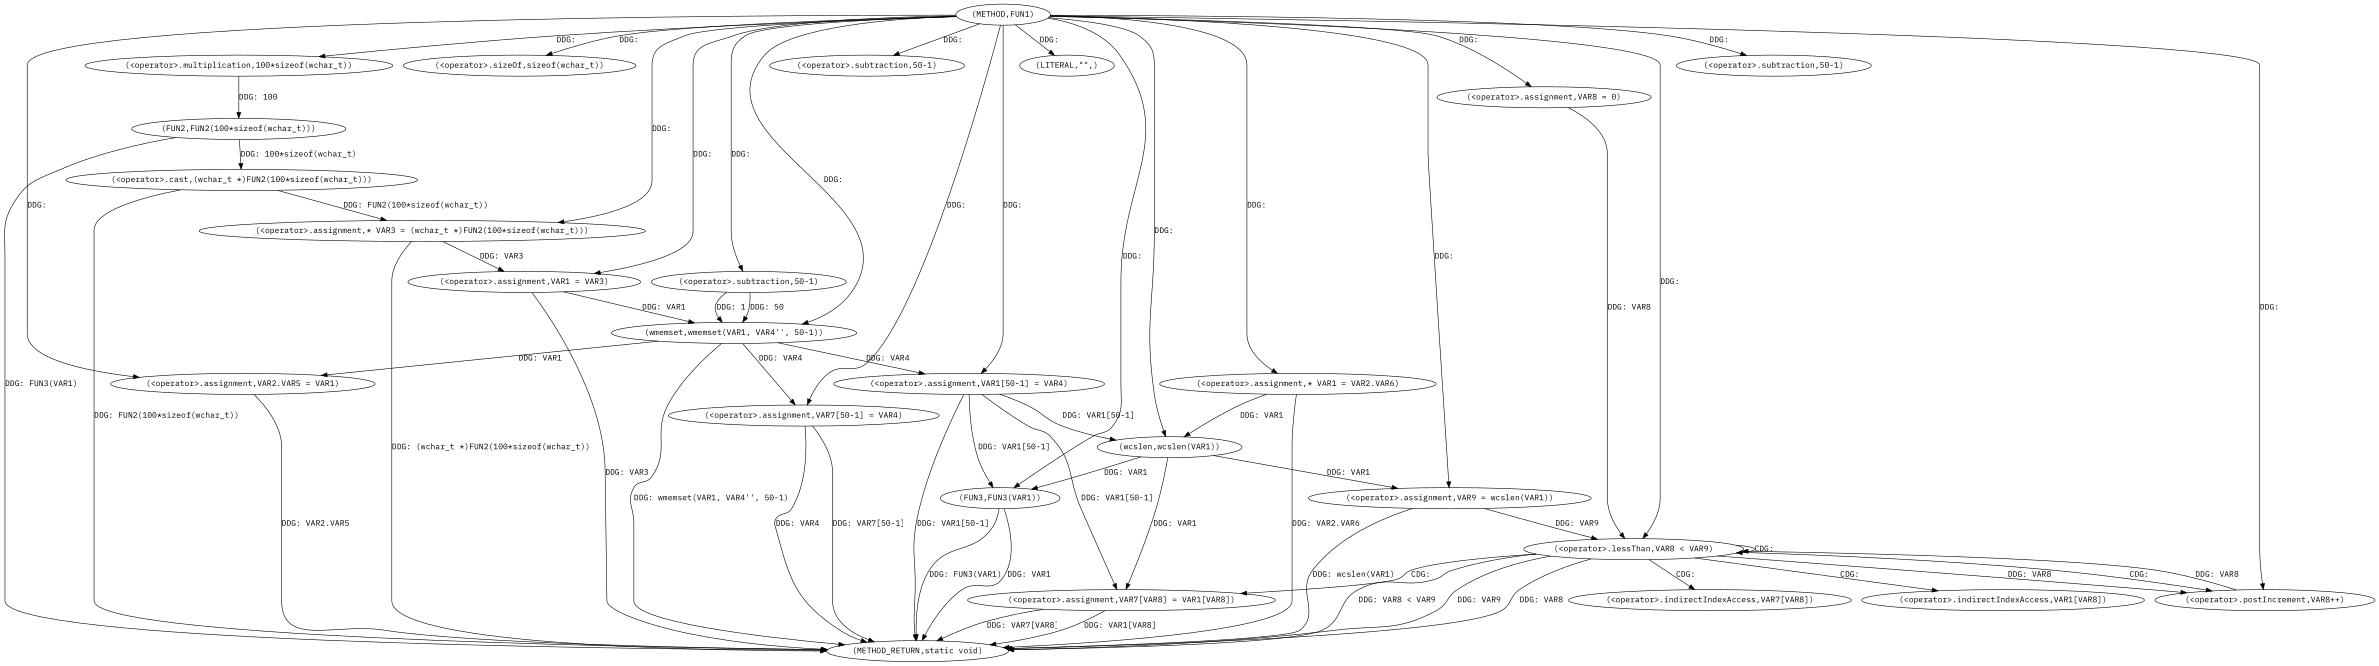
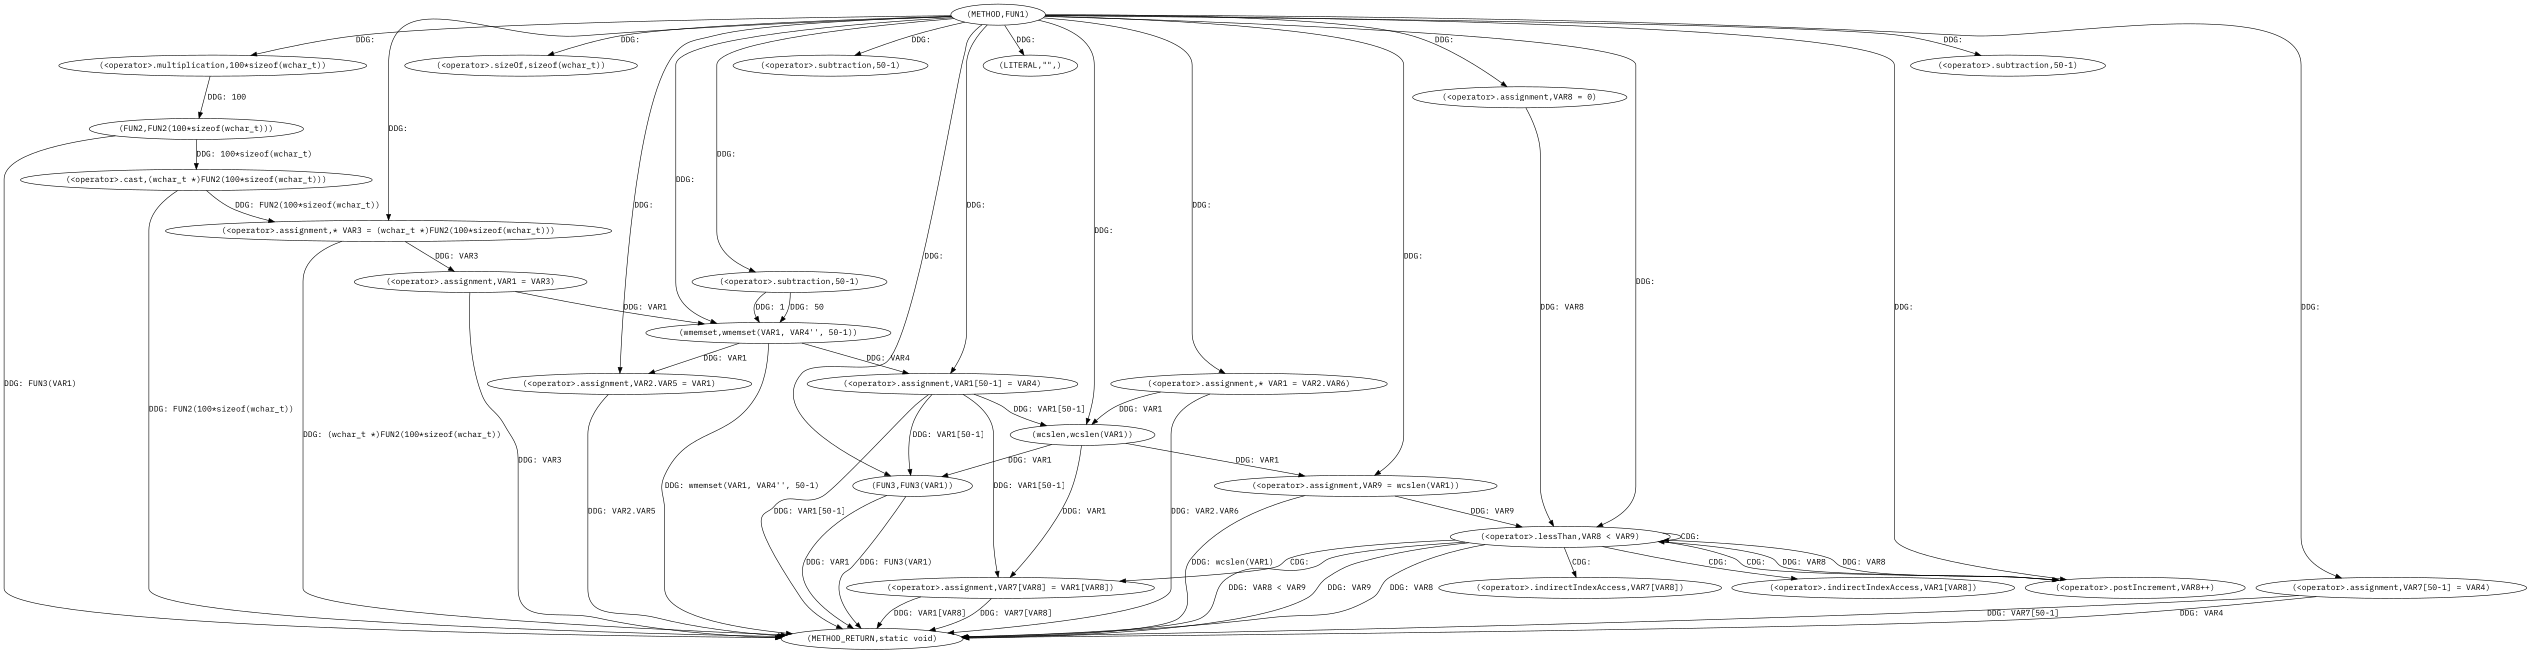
(693, 62) -> none
(767, 372) -> none
